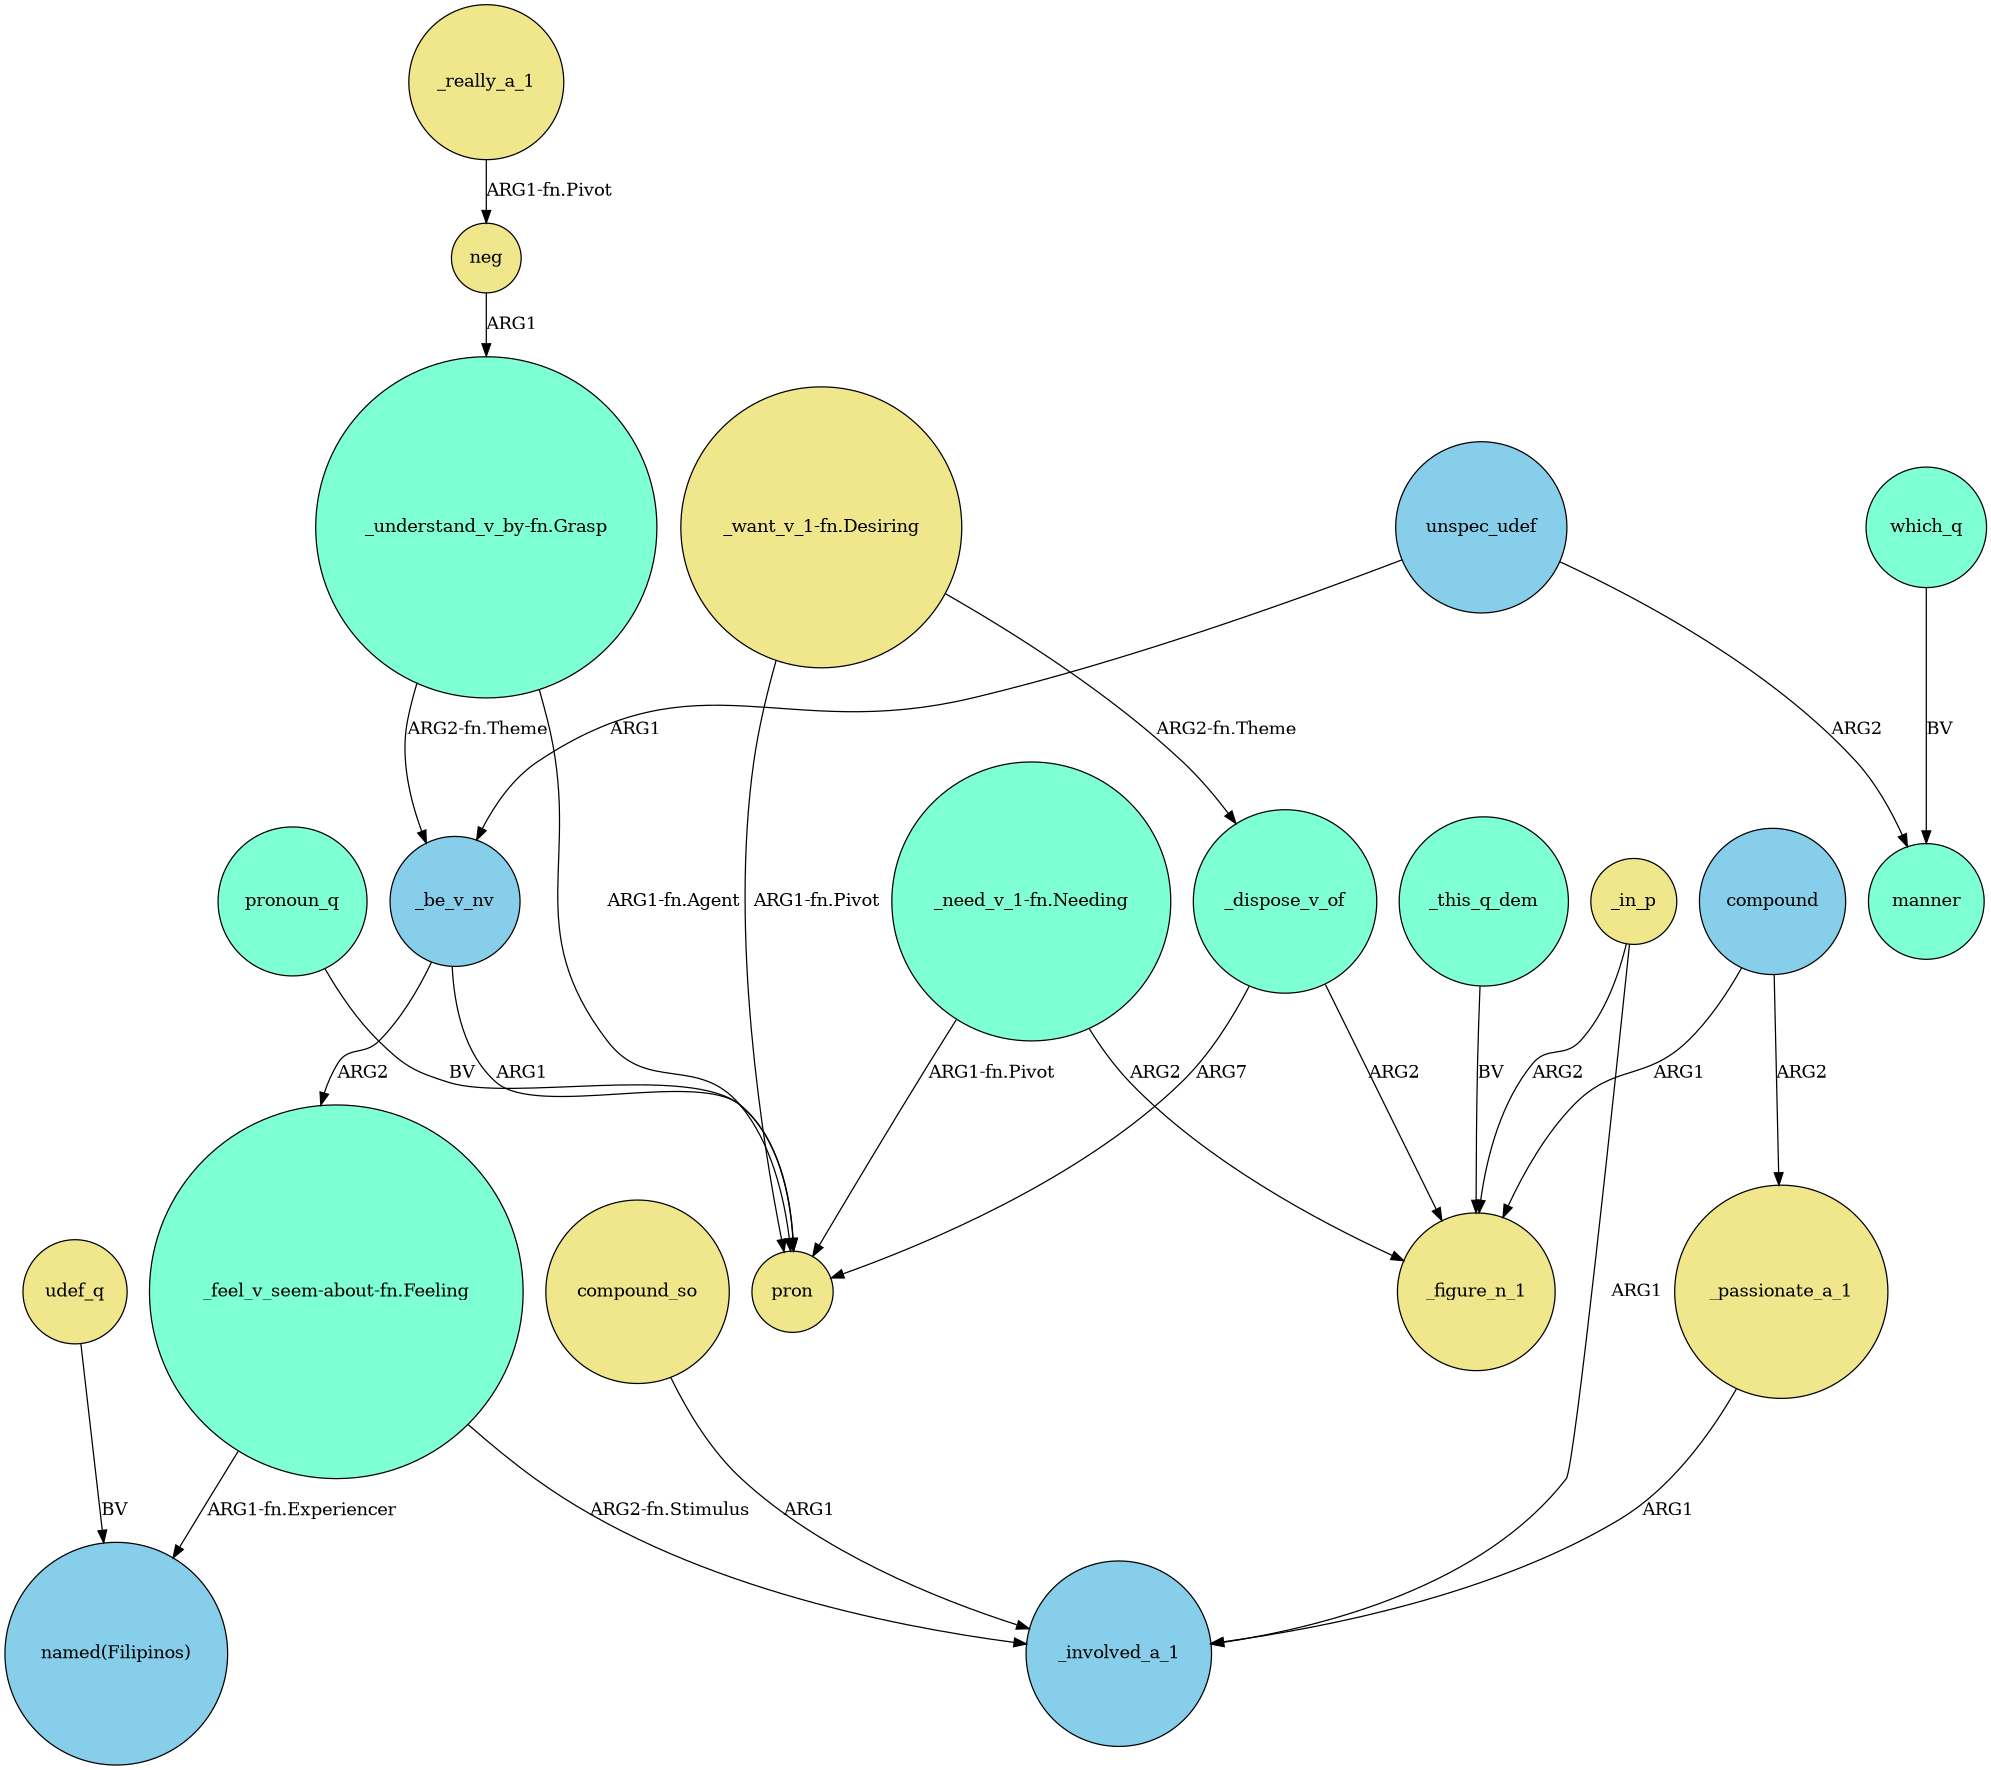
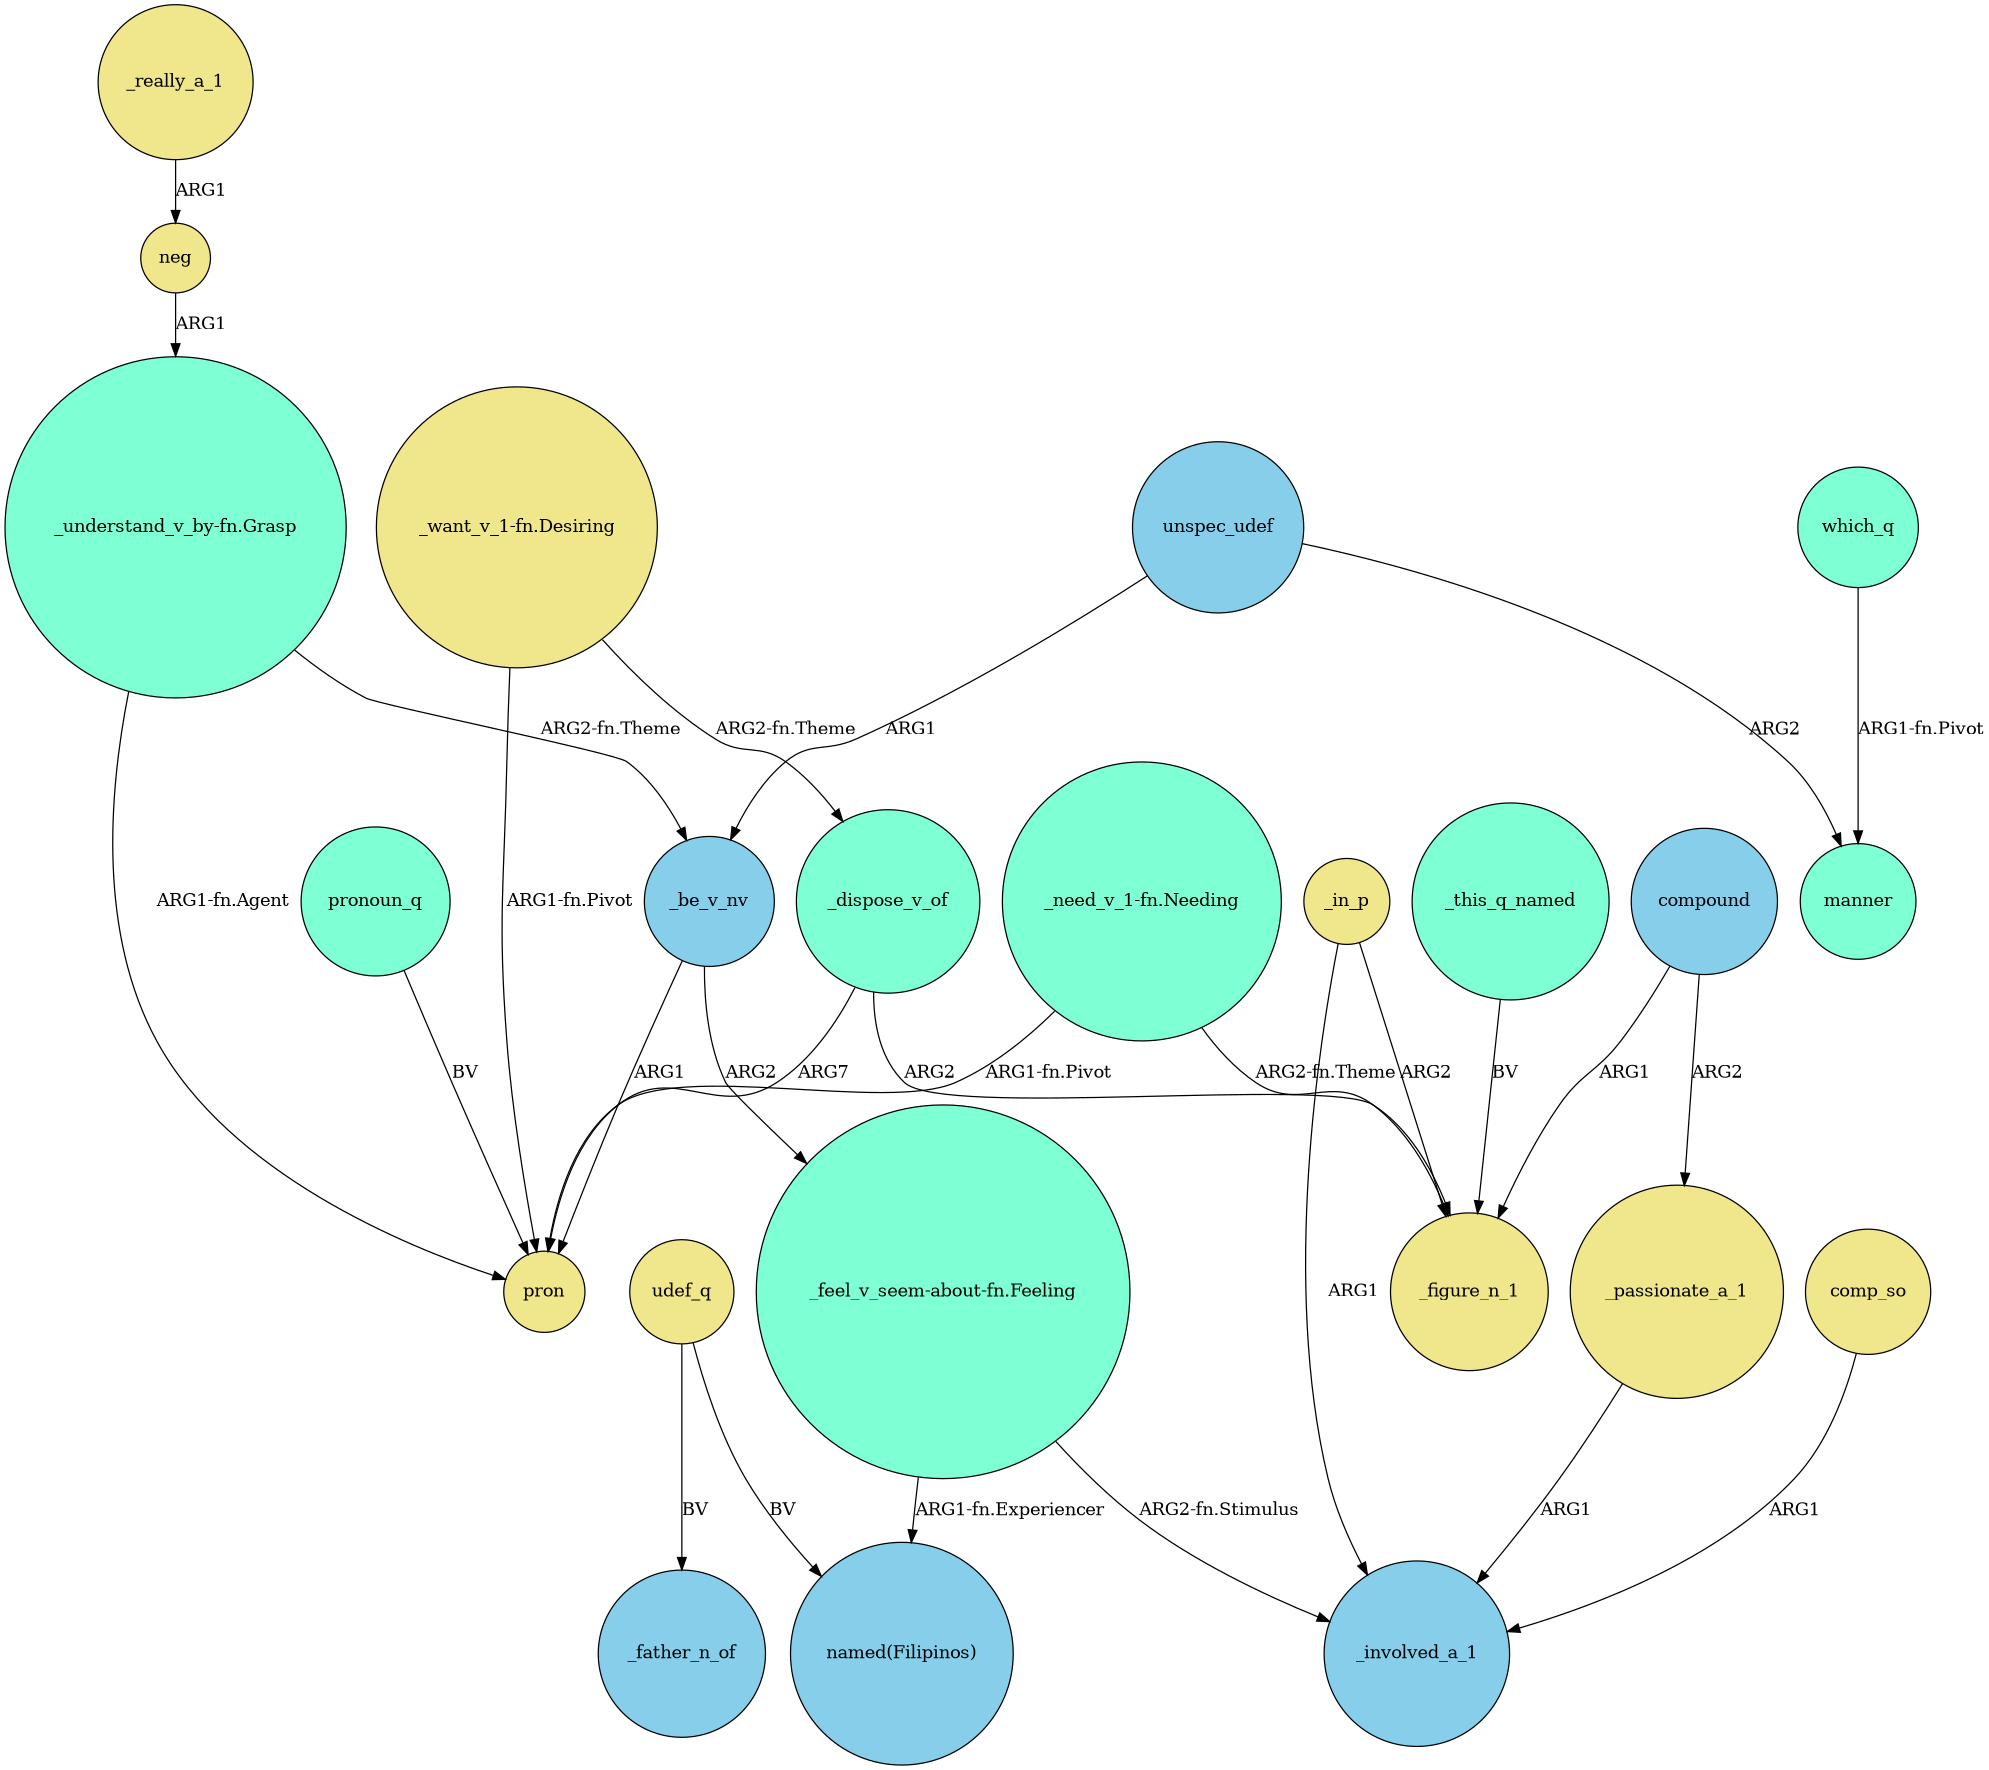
(549, 191) -> (201, 191)
(1939, 730) -> (1921, 730)
(1484, 901) -> (1511, 901)
(1156, 1073) -> (1326, 1073)
(638, 1292) -> (1868, 1292)
none -> (682, 1654)
